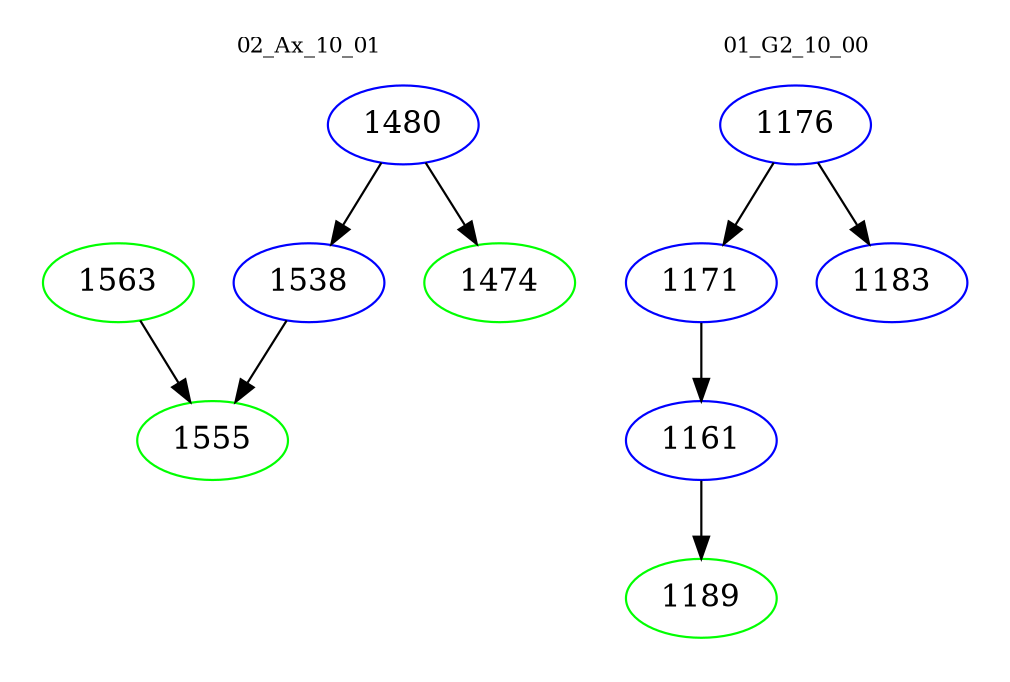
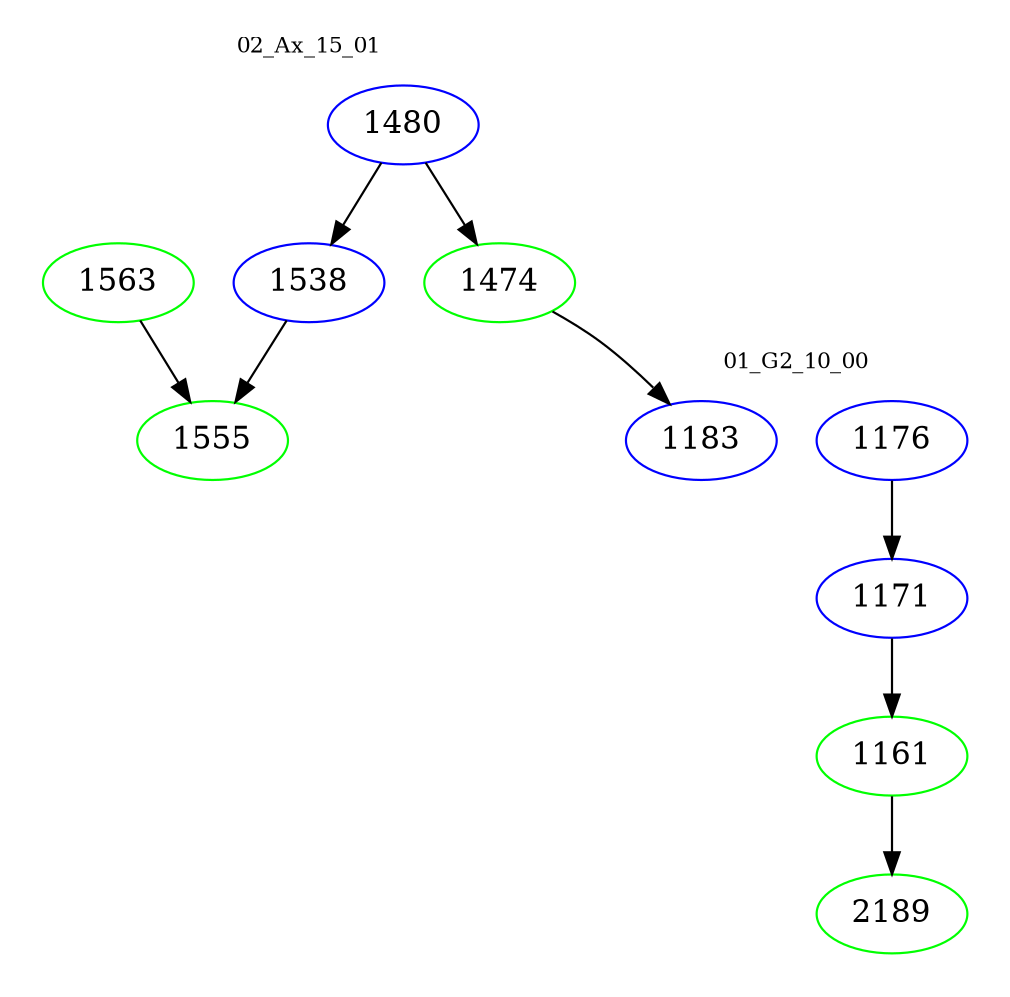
(309, 47) -> (309, 47)
(838, 194) -> (623, 360)
(701, 441) -> (892, 756)
(701, 598) -> (892, 914)
